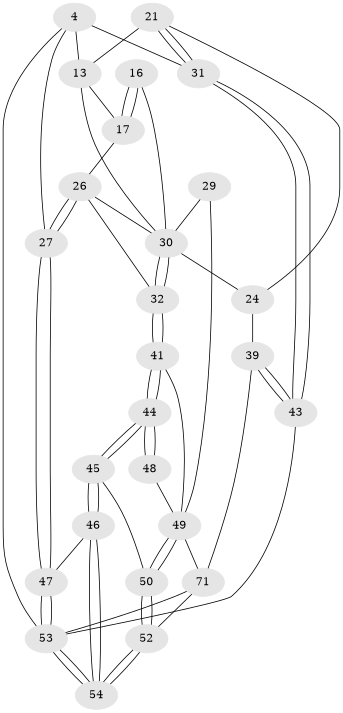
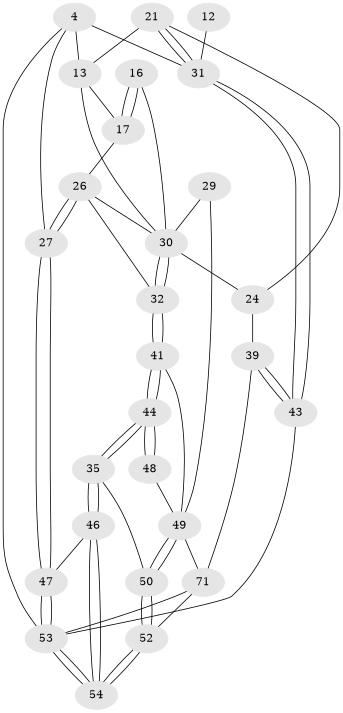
none -> (209, 17)
(93, 469) -> (93, 469)
